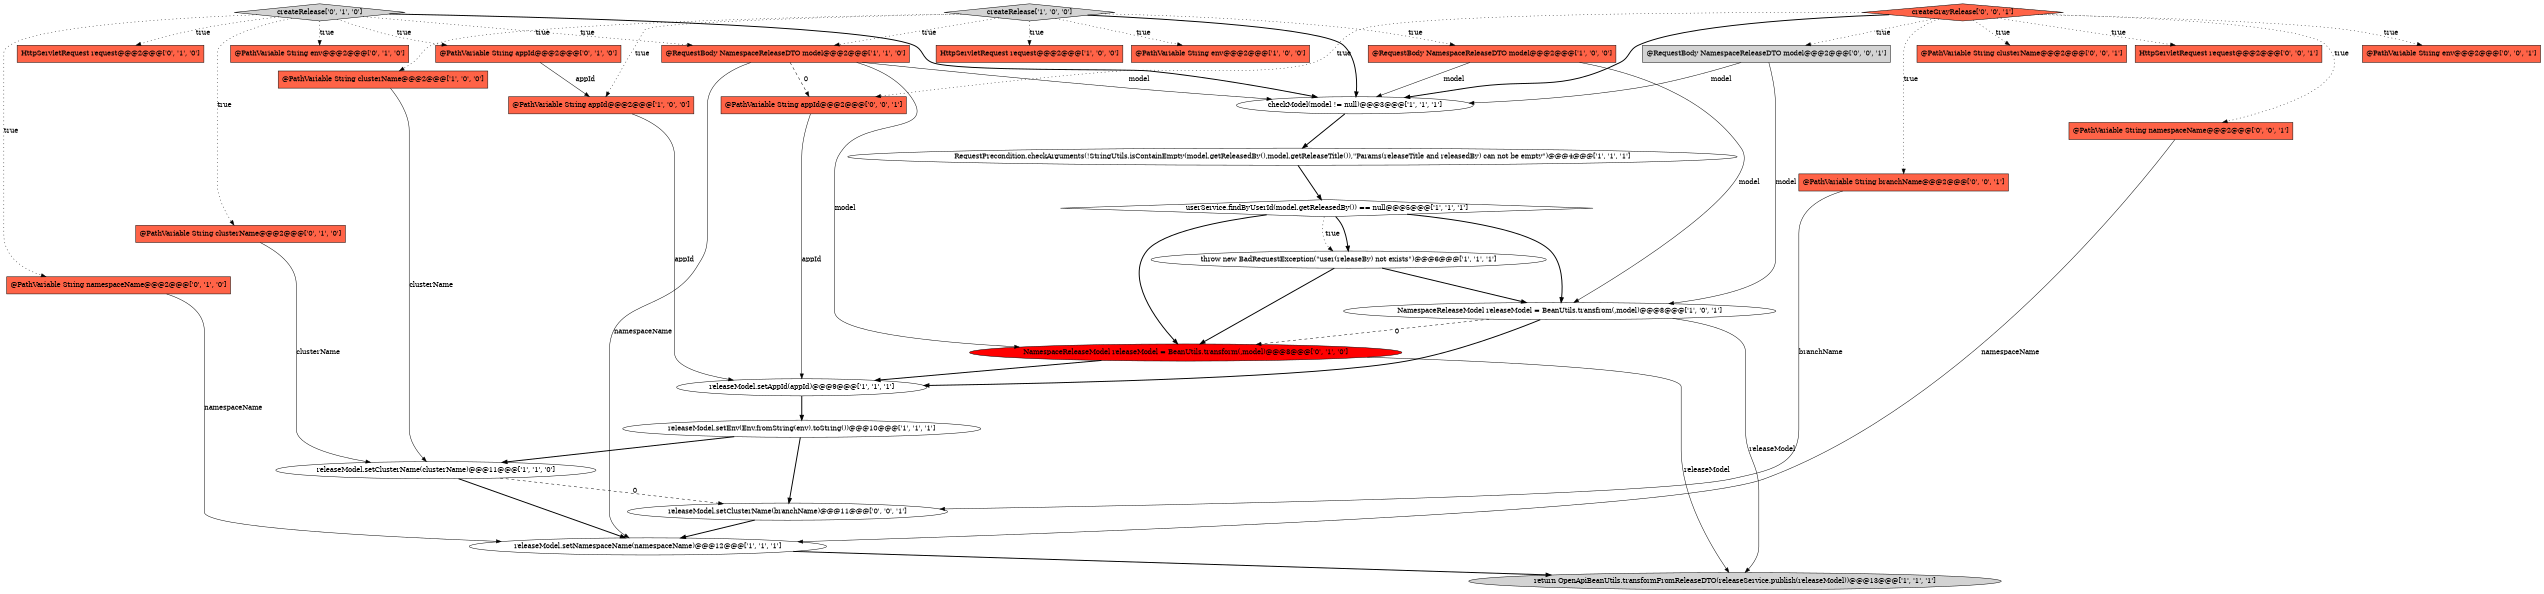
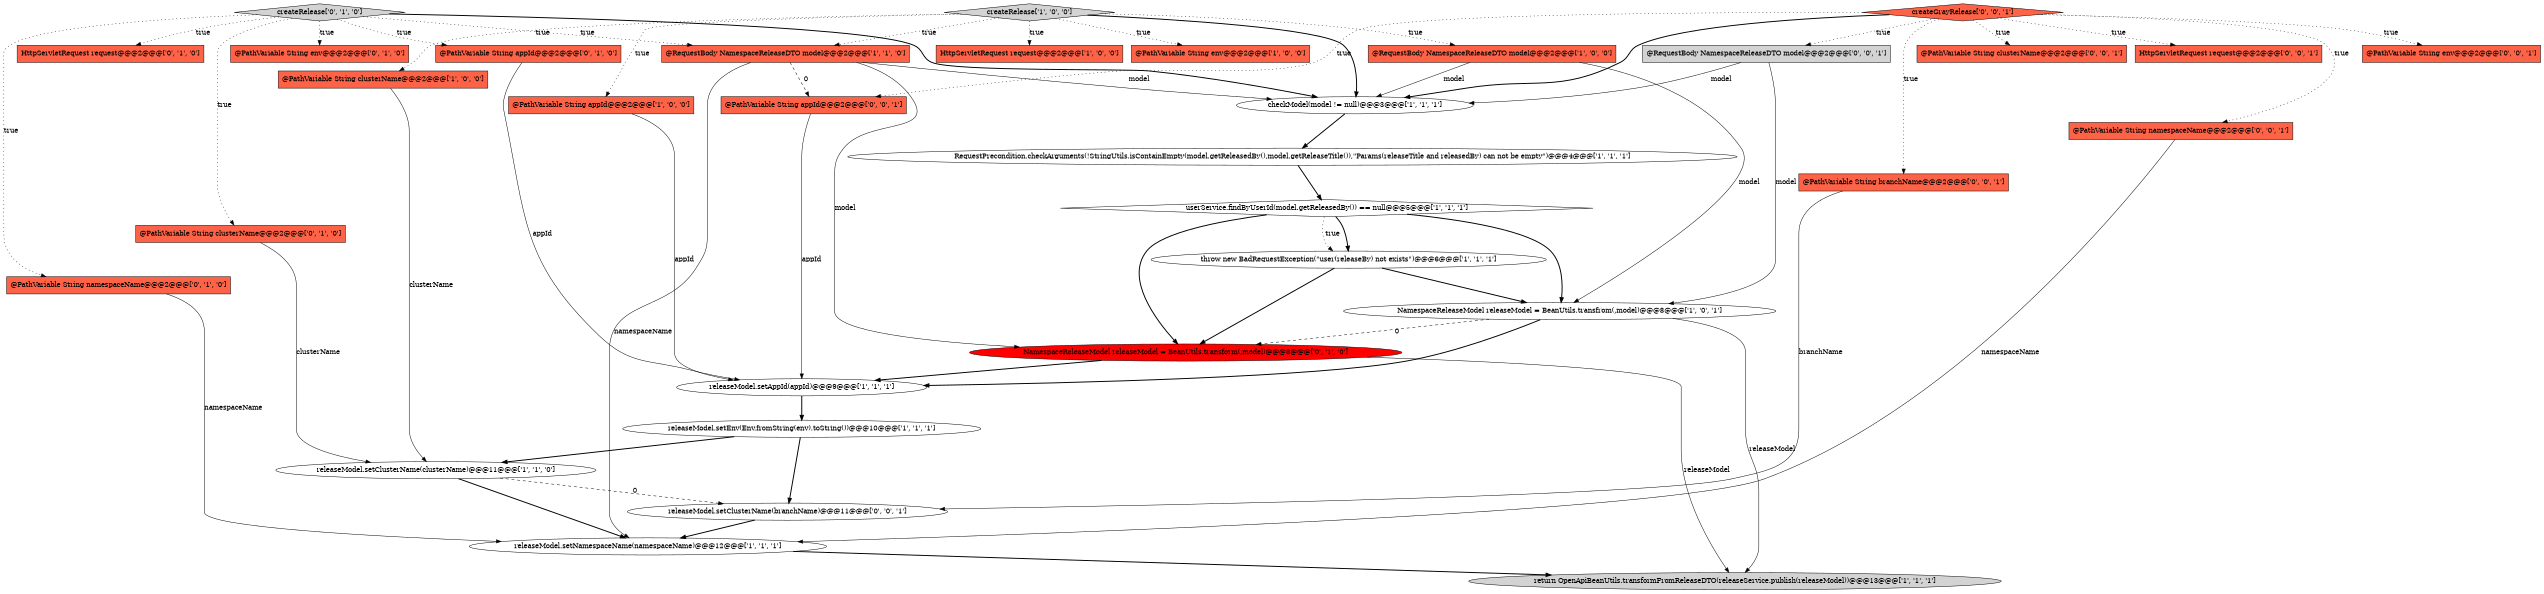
(563, 78) -> (549, 275)
